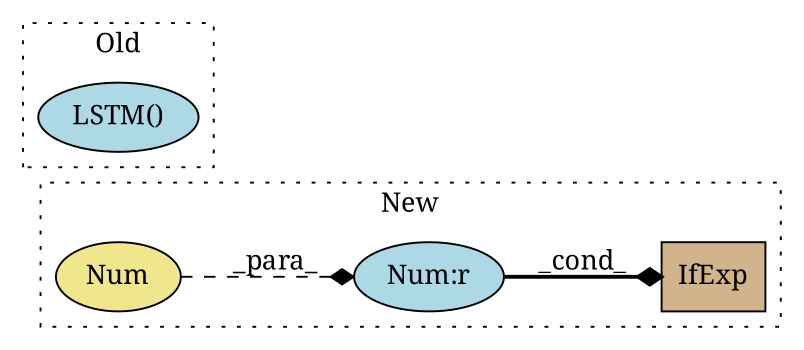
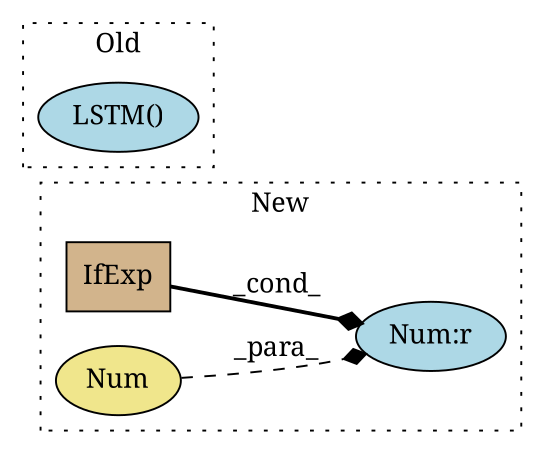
(571, 277) -> (254, 303)
